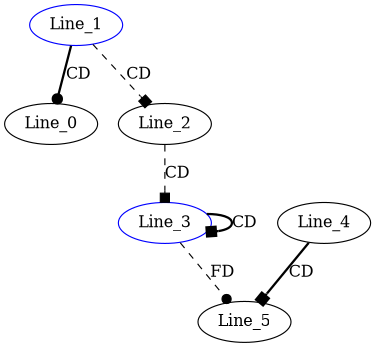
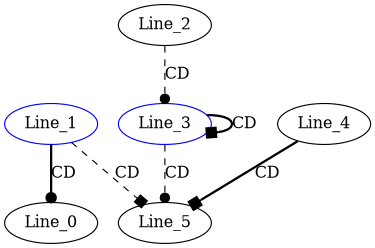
(117, 70) -> (104, 170)
(165, 168) -> (165, 70)
(223, 272) -> (177, 173)
